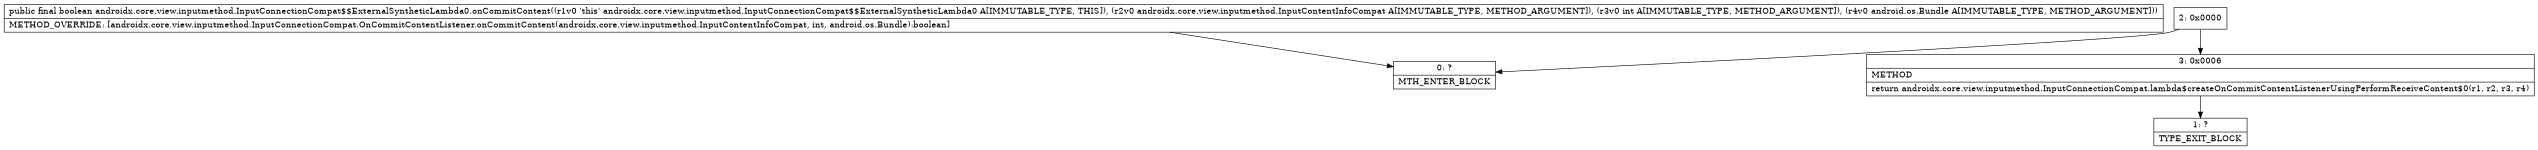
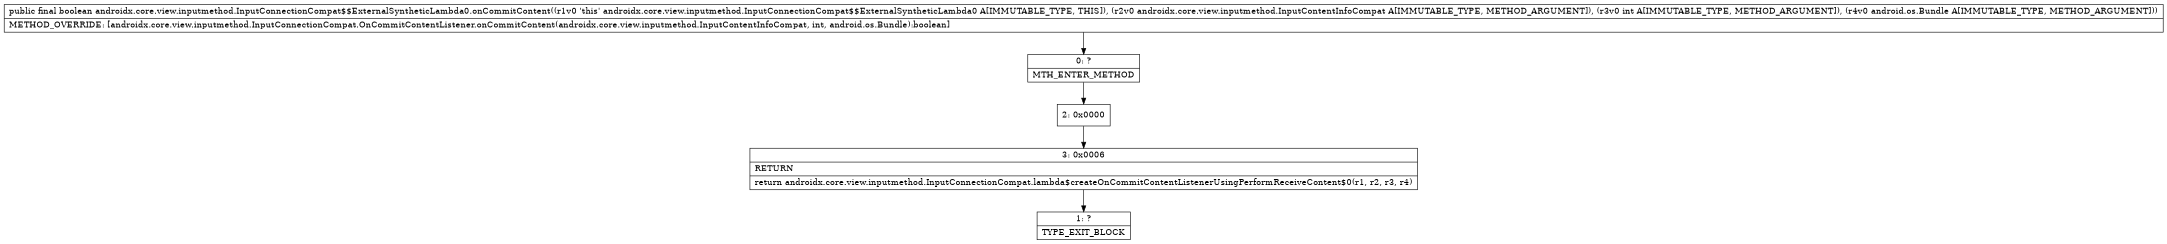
(1841, 54) -> (1084, 90)
(1892, 75) -> (774, 169)
(1445, 82) -> (1084, 75)
